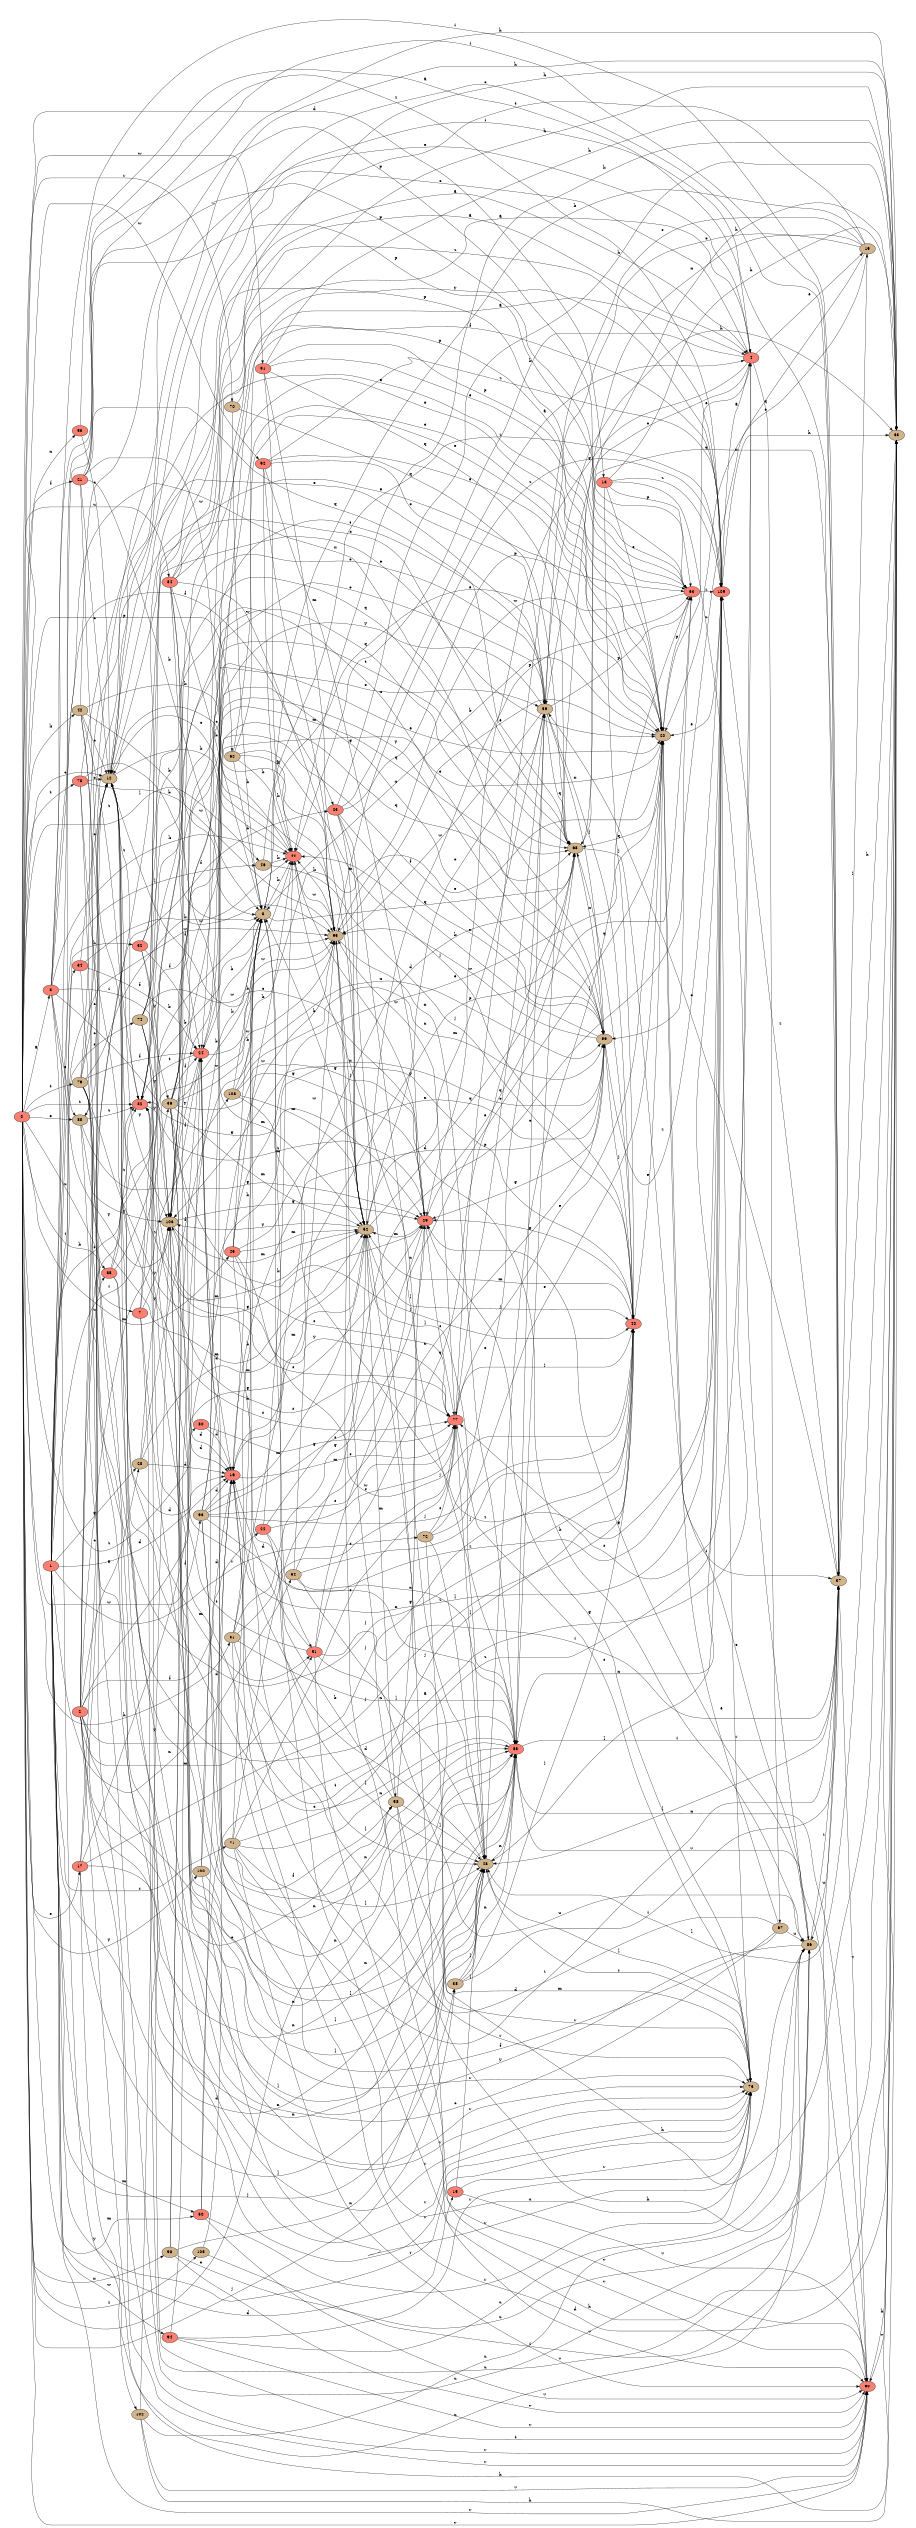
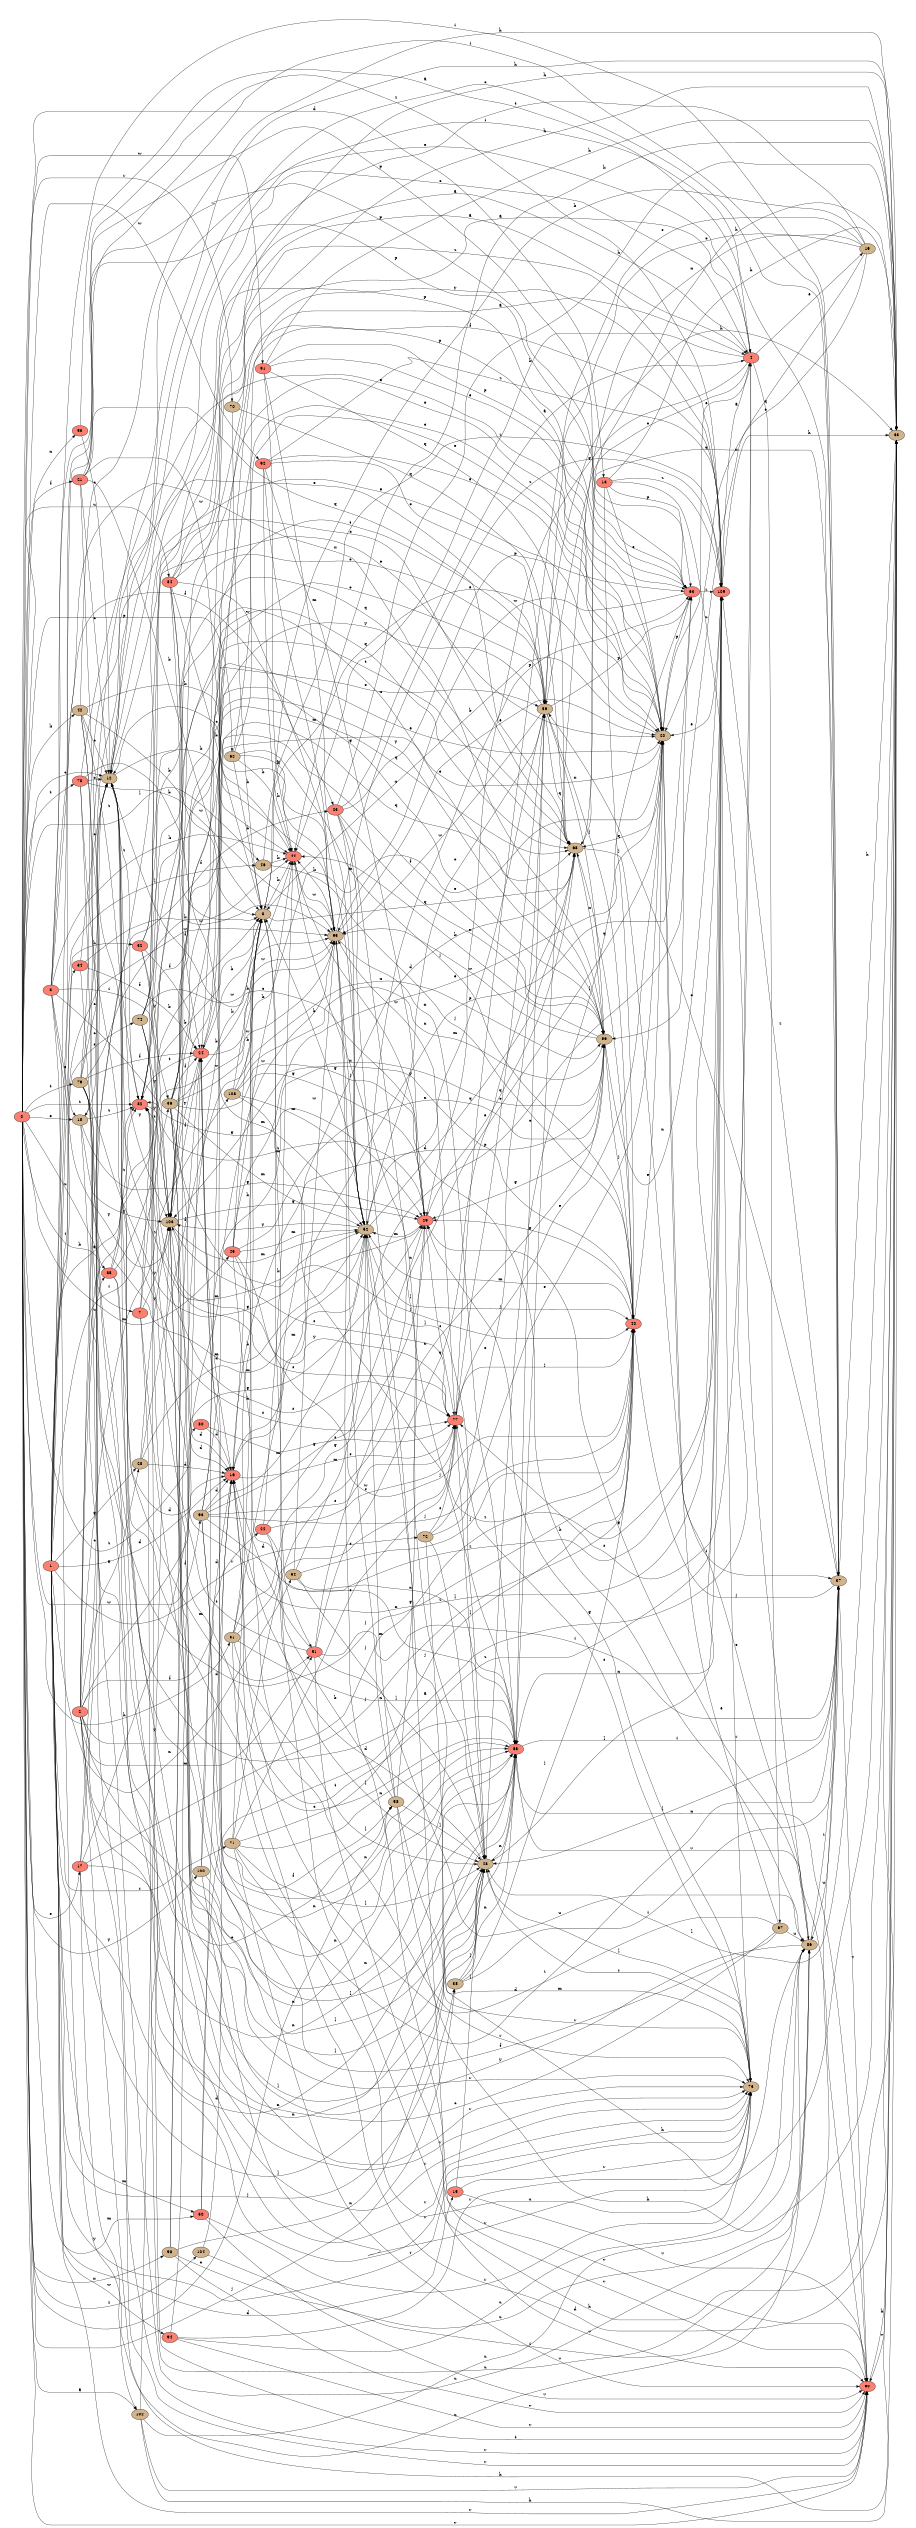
(207, 742) -> none
(853, 916) -> (672, 1531)
(36, 1055) -> (28, 2148)
(80, 1120) -> (80, 1120)
(663, 1130) -> (663, 1130)
none -> (162, 1162)
(95, 1247) -> (95, 1247)
(379, 1514) -> (375, 1518)
(201, 2252) -> (201, 2252)
